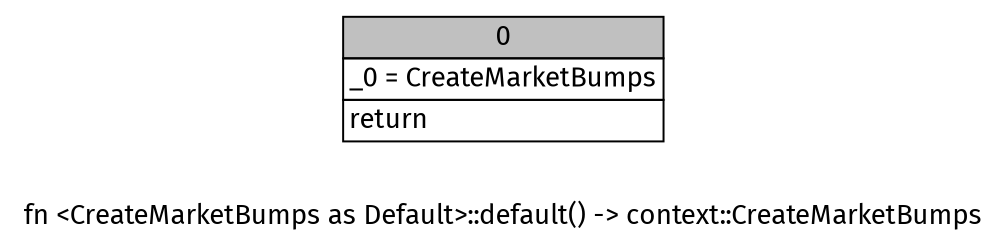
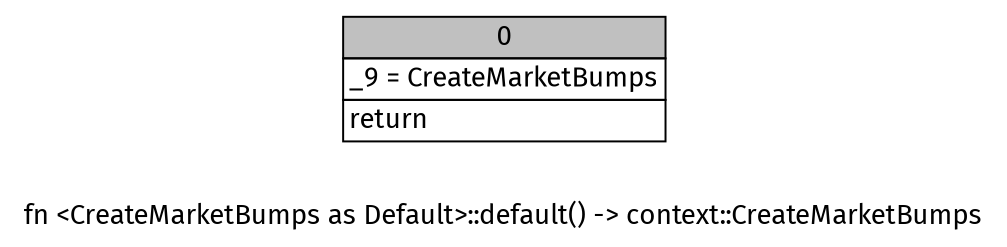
(503, 78) -> (504, 78)
